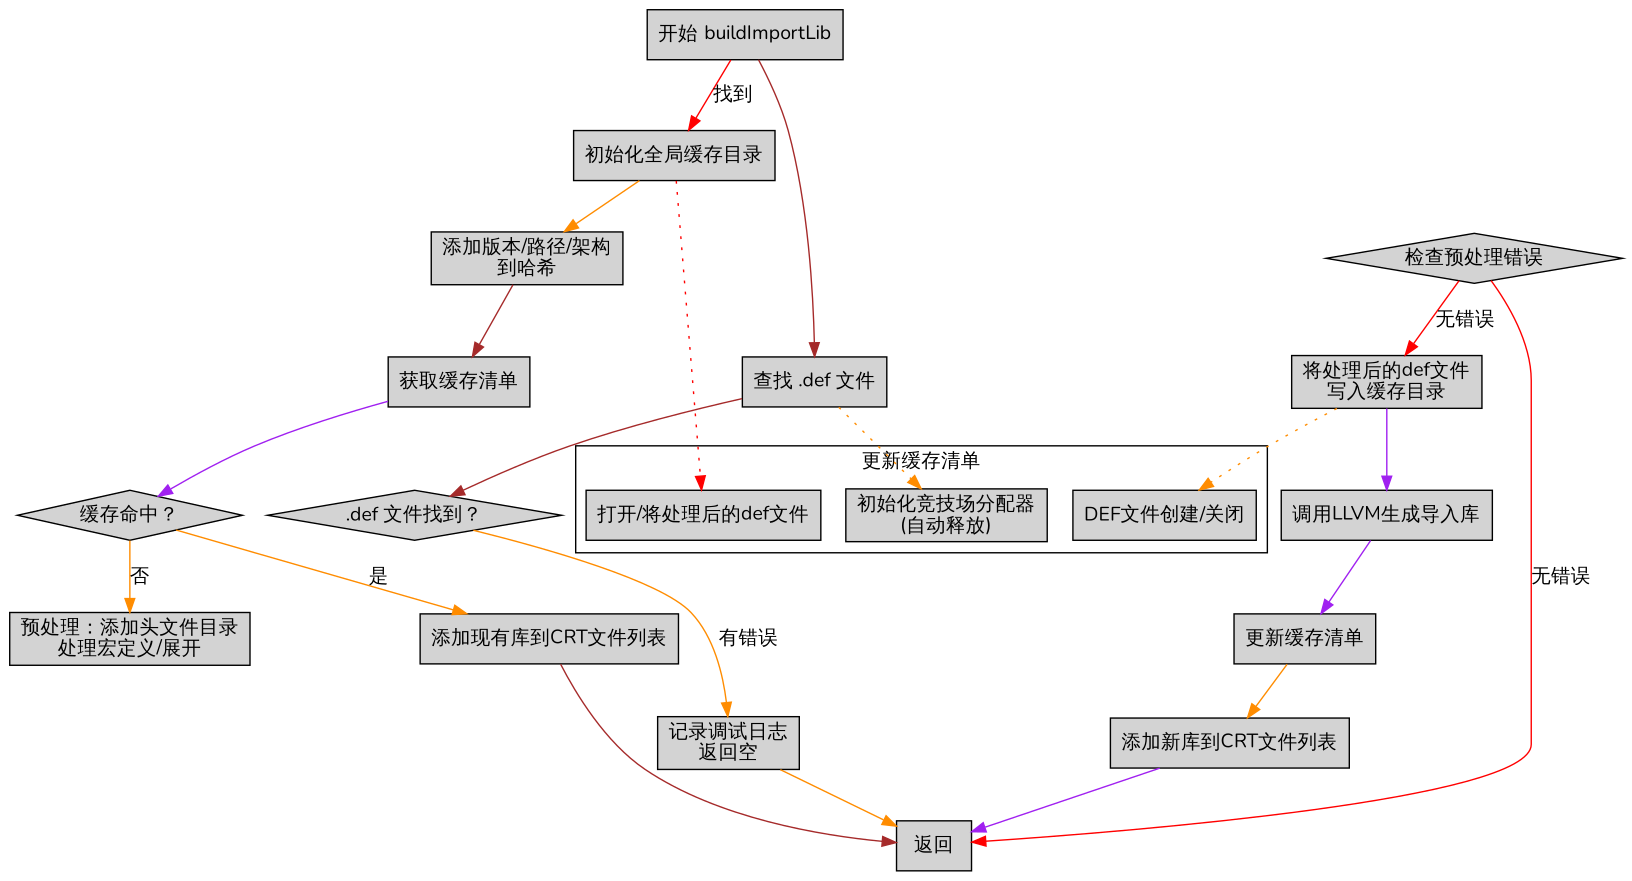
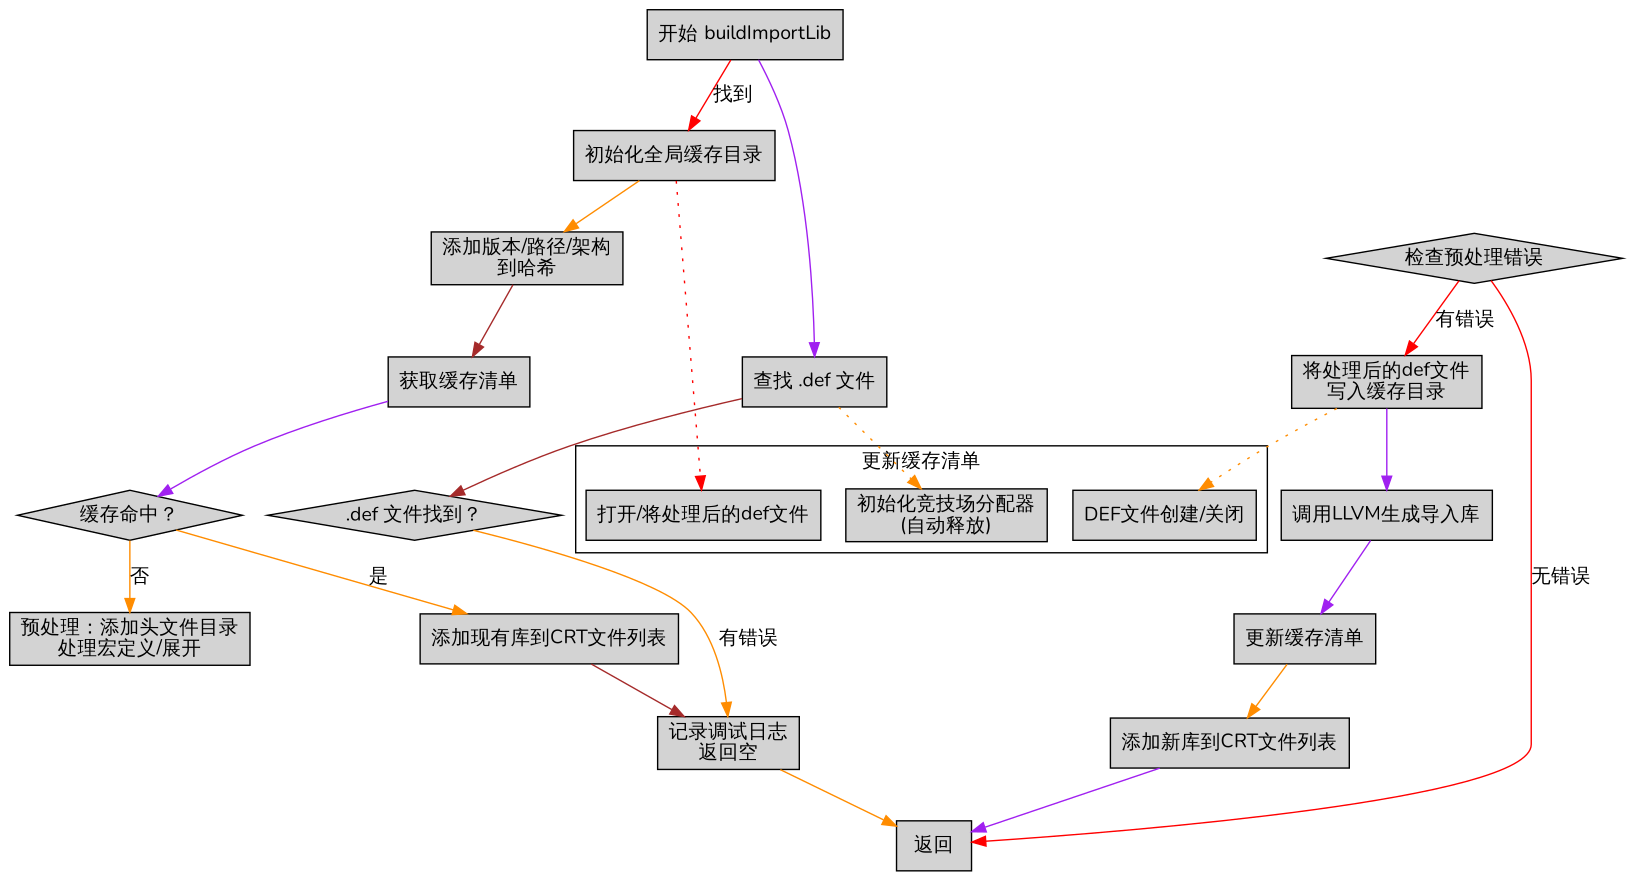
(802, 198) -> (802, 198)
(1465, 320) -> (1465, 320)
(695, 796) -> (632, 687)
